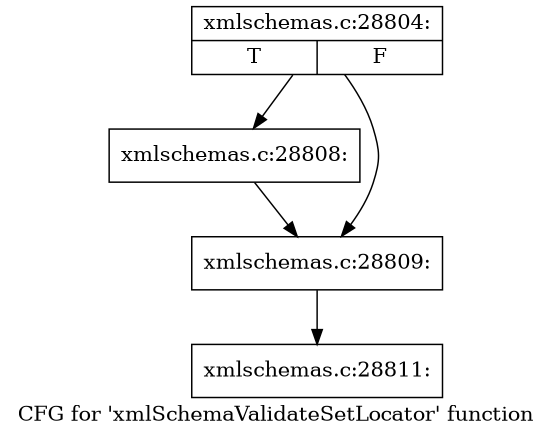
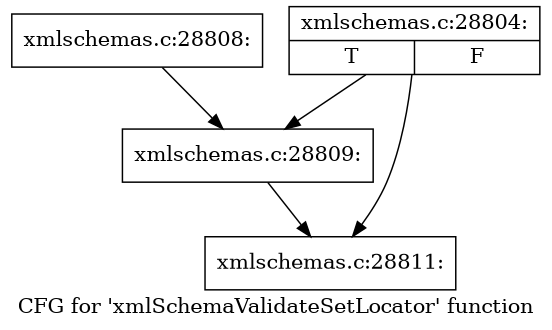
(278, 96) -> (397, 153)
